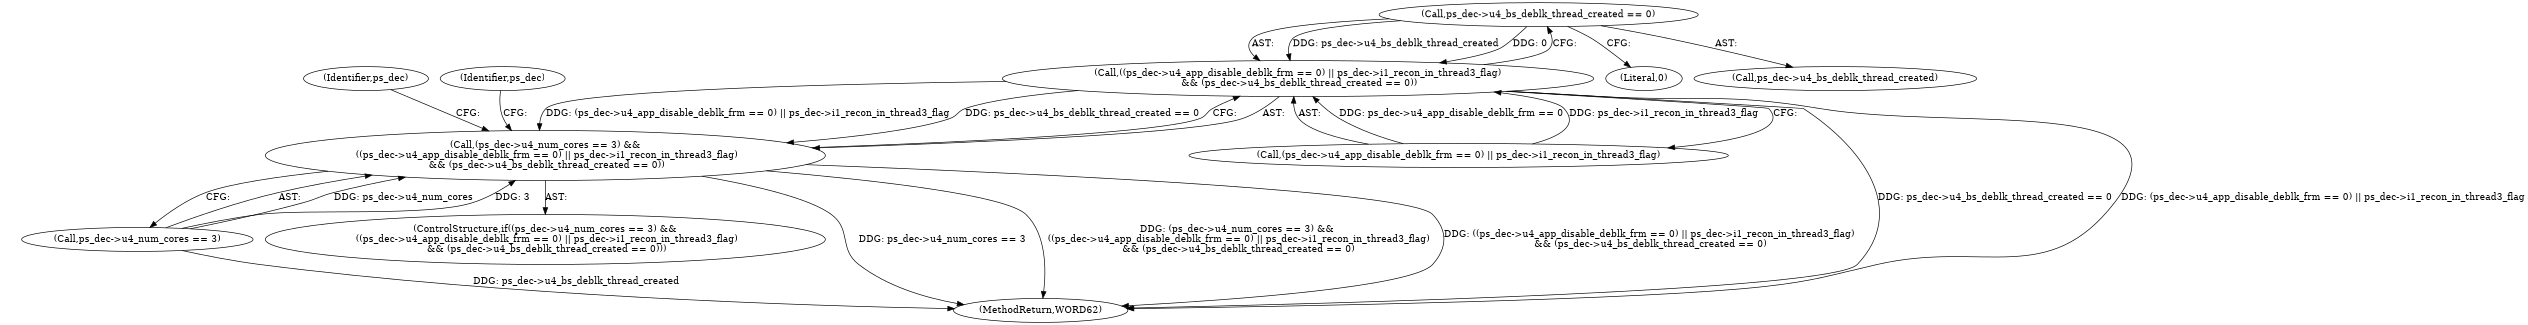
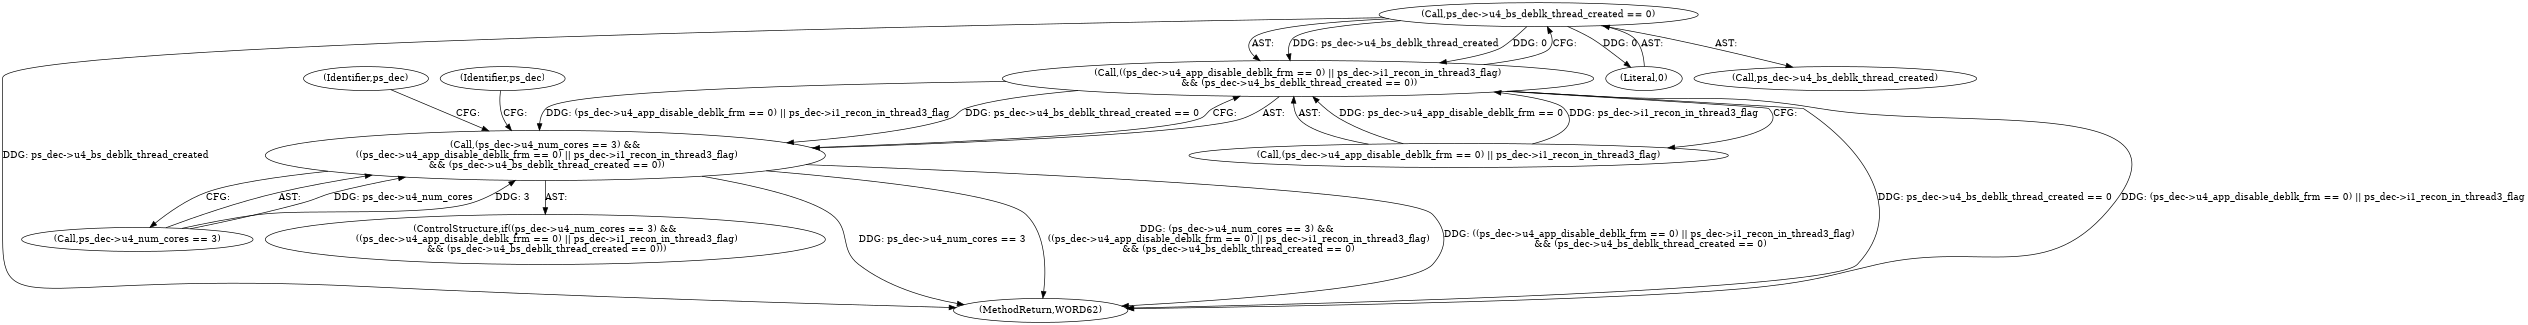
none -> (1635, 39)
(1620, 44) -> (1620, 44)
(564, 293) -> (122, 59)
